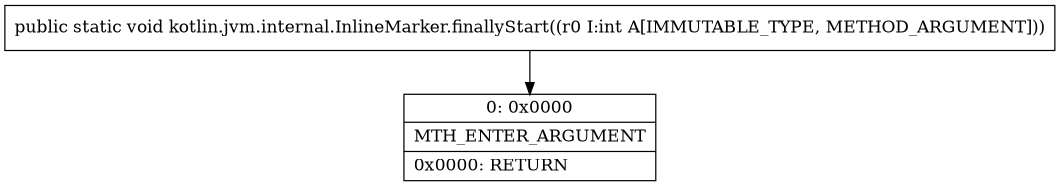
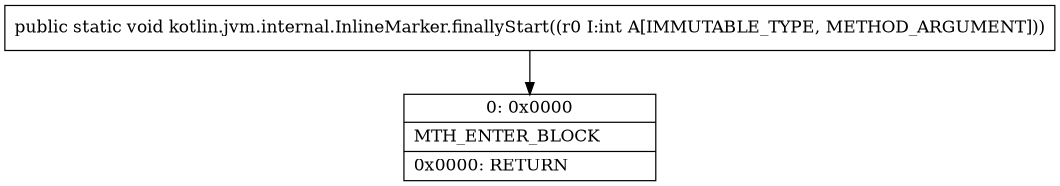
(530, 136) -> (507, 136)
